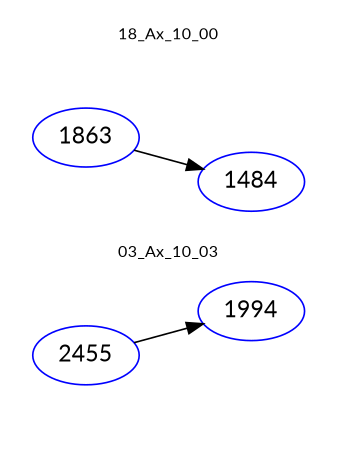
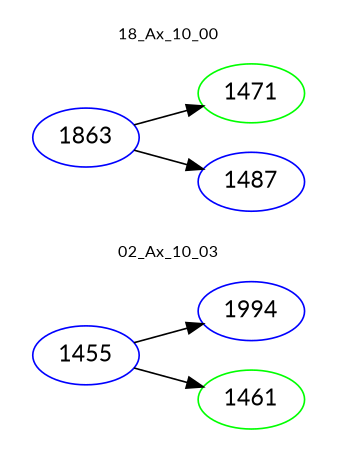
none -> (251, 93)
(251, 182) -> (251, 182)
(169, 253) -> (169, 253)
(86, 355) -> (86, 355)
none -> (251, 400)
